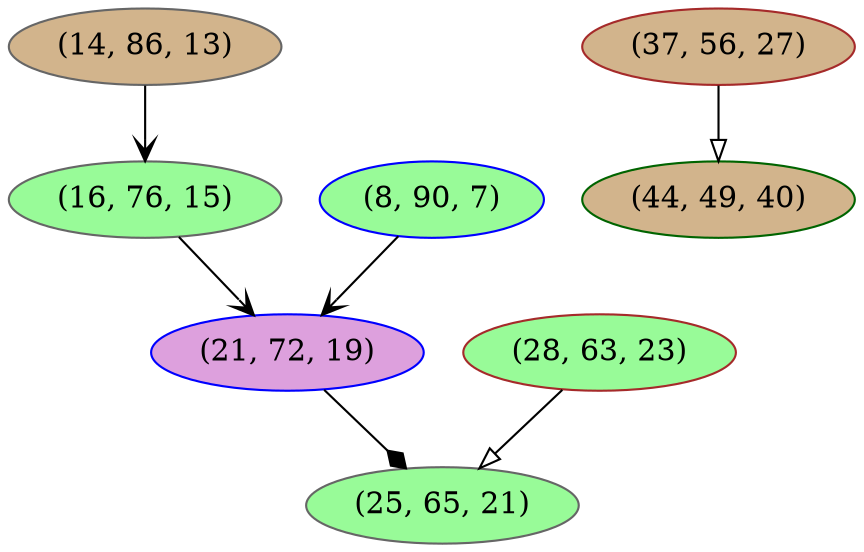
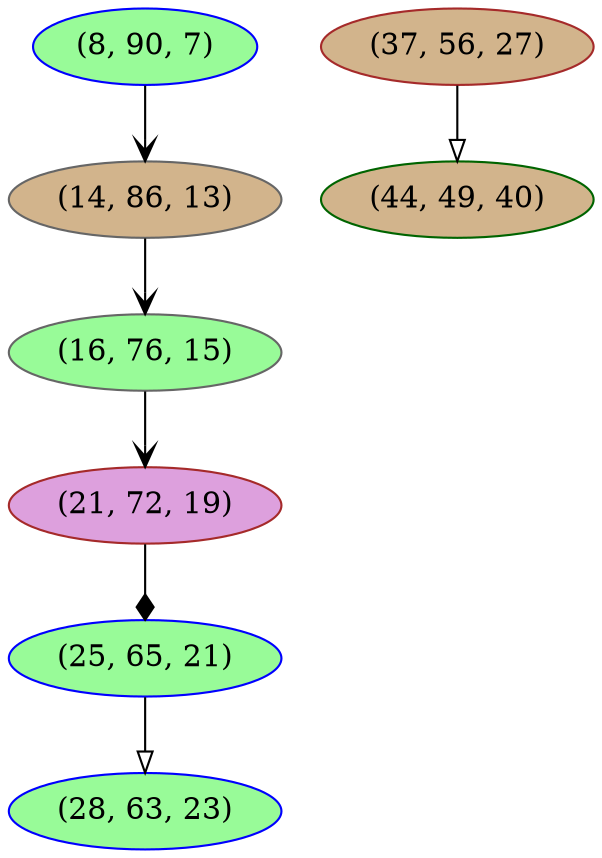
(367, 268) -> (145, 113)
(287, 353) -> (145, 505)
(600, 353) -> (145, 811)
(529, 422) -> (145, 724)
(442, 505) -> (145, 658)
